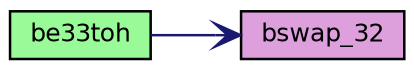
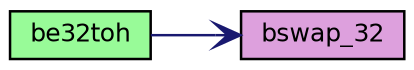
(80, 35) -> (80, 35)
